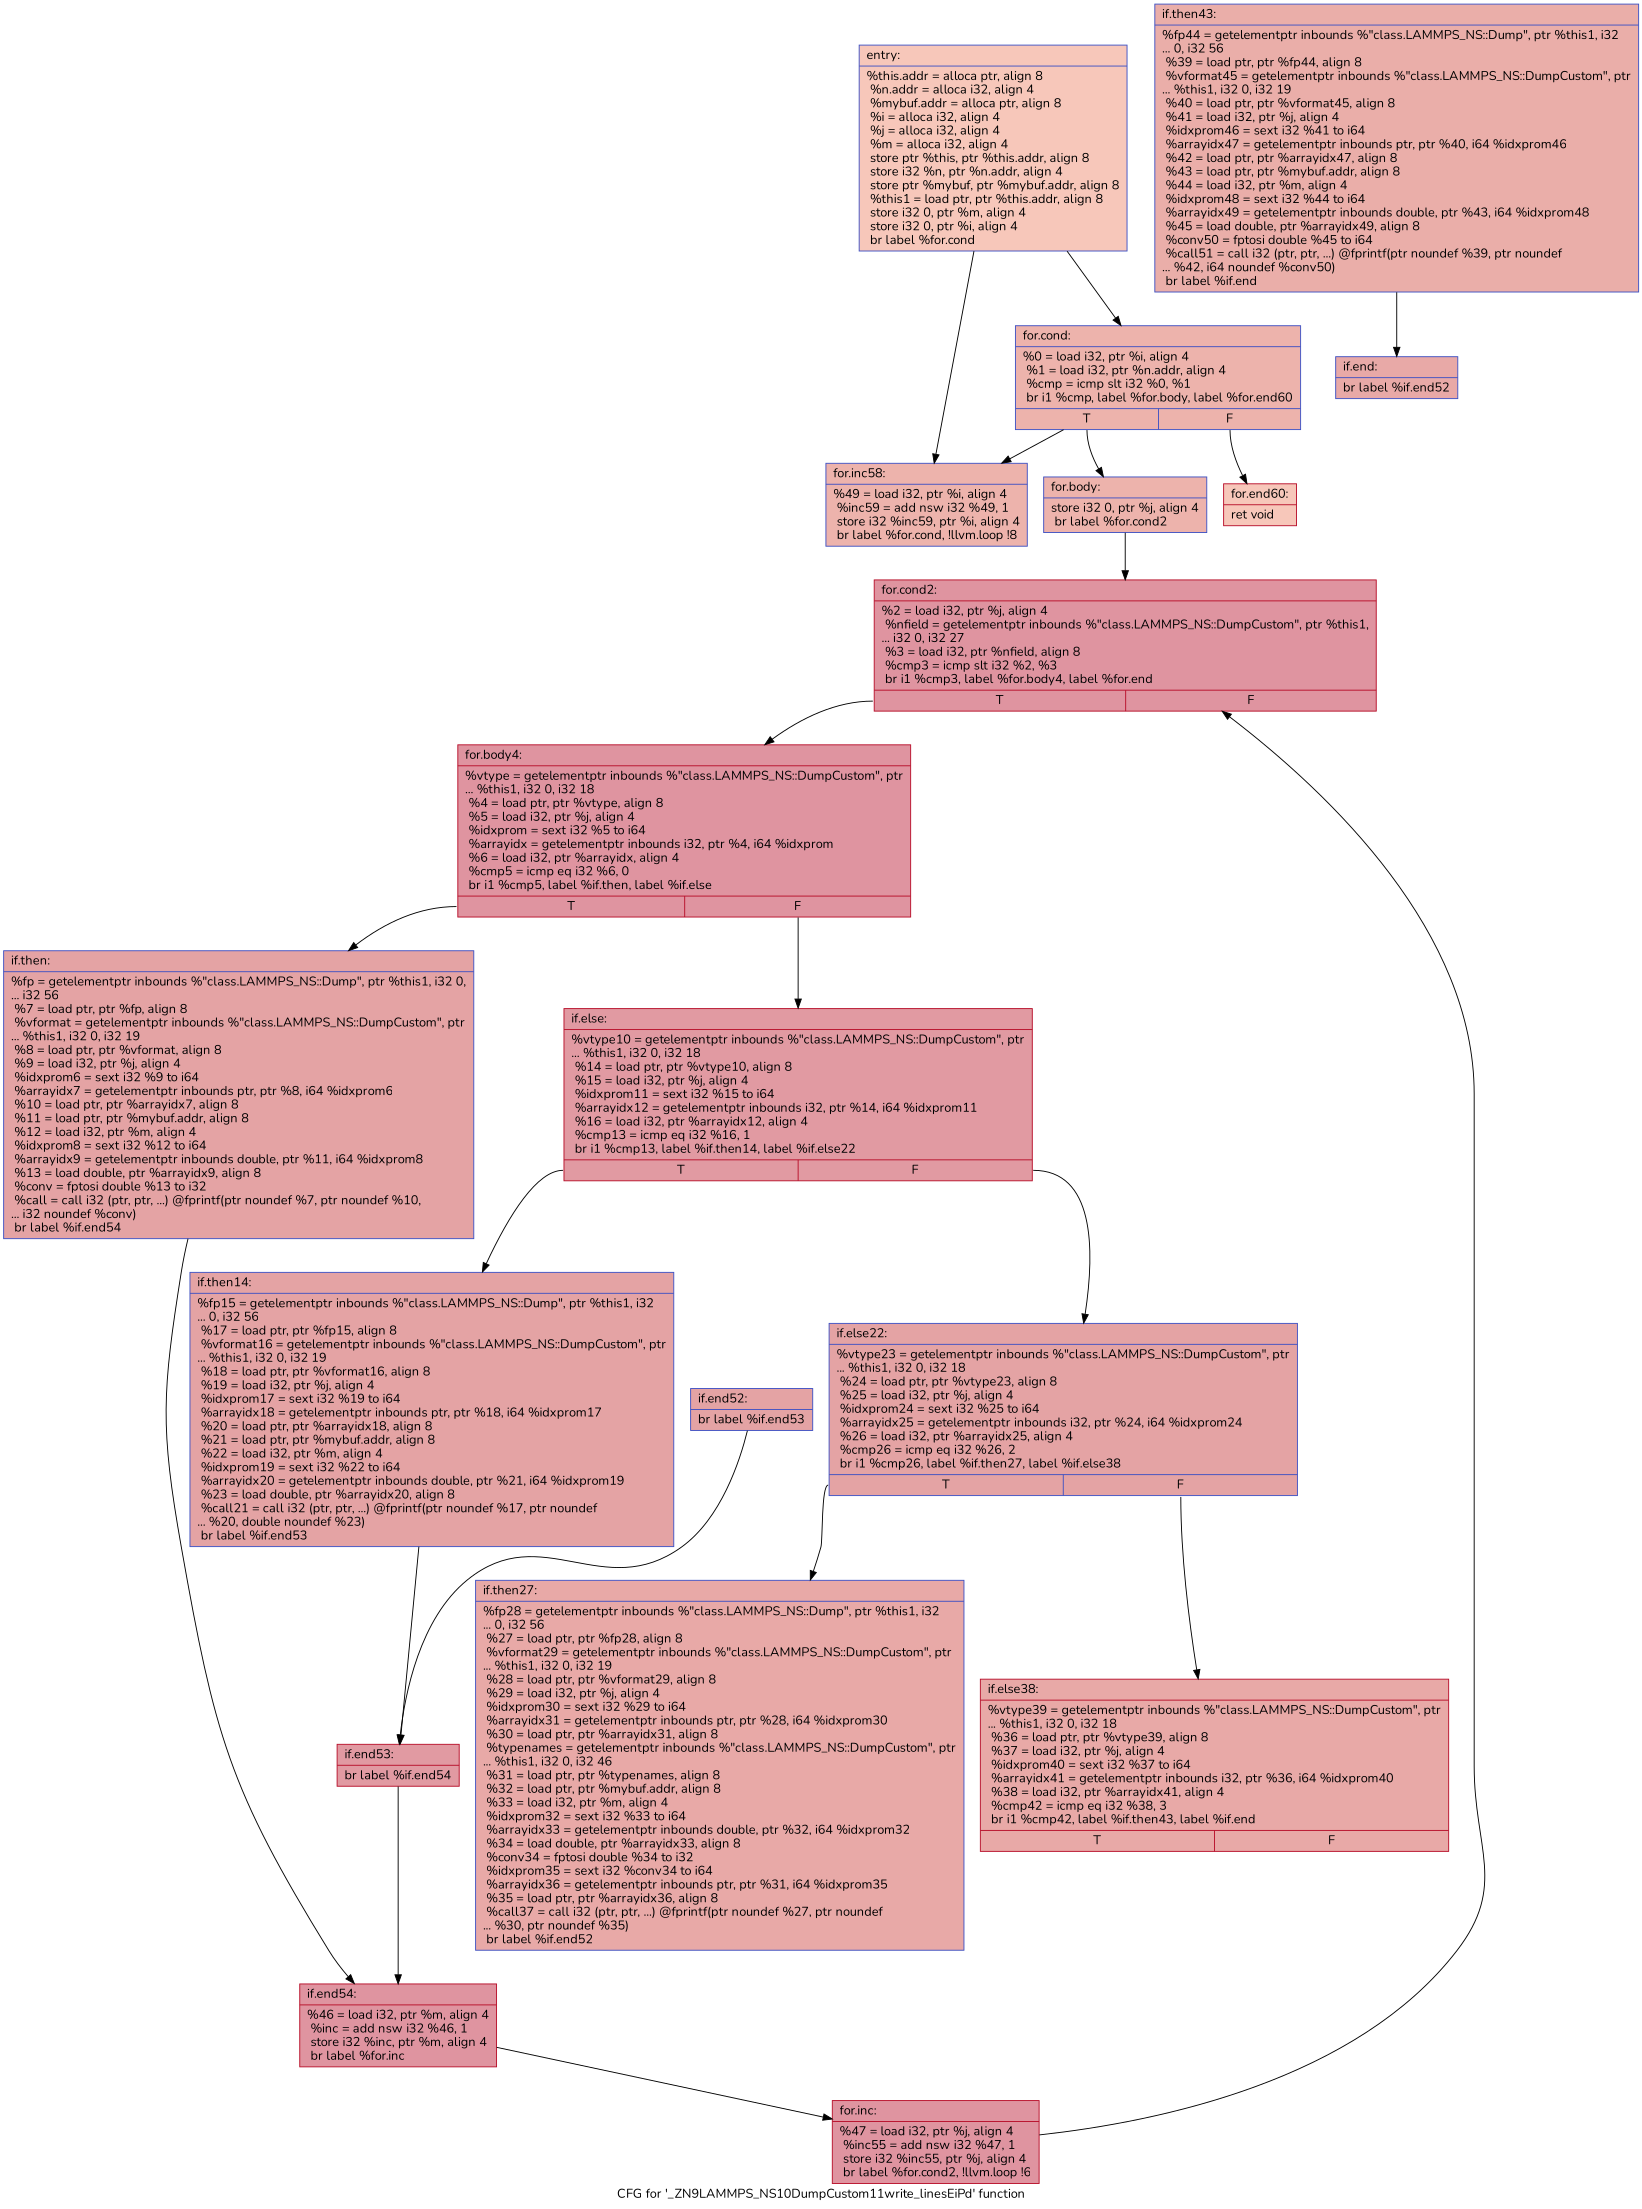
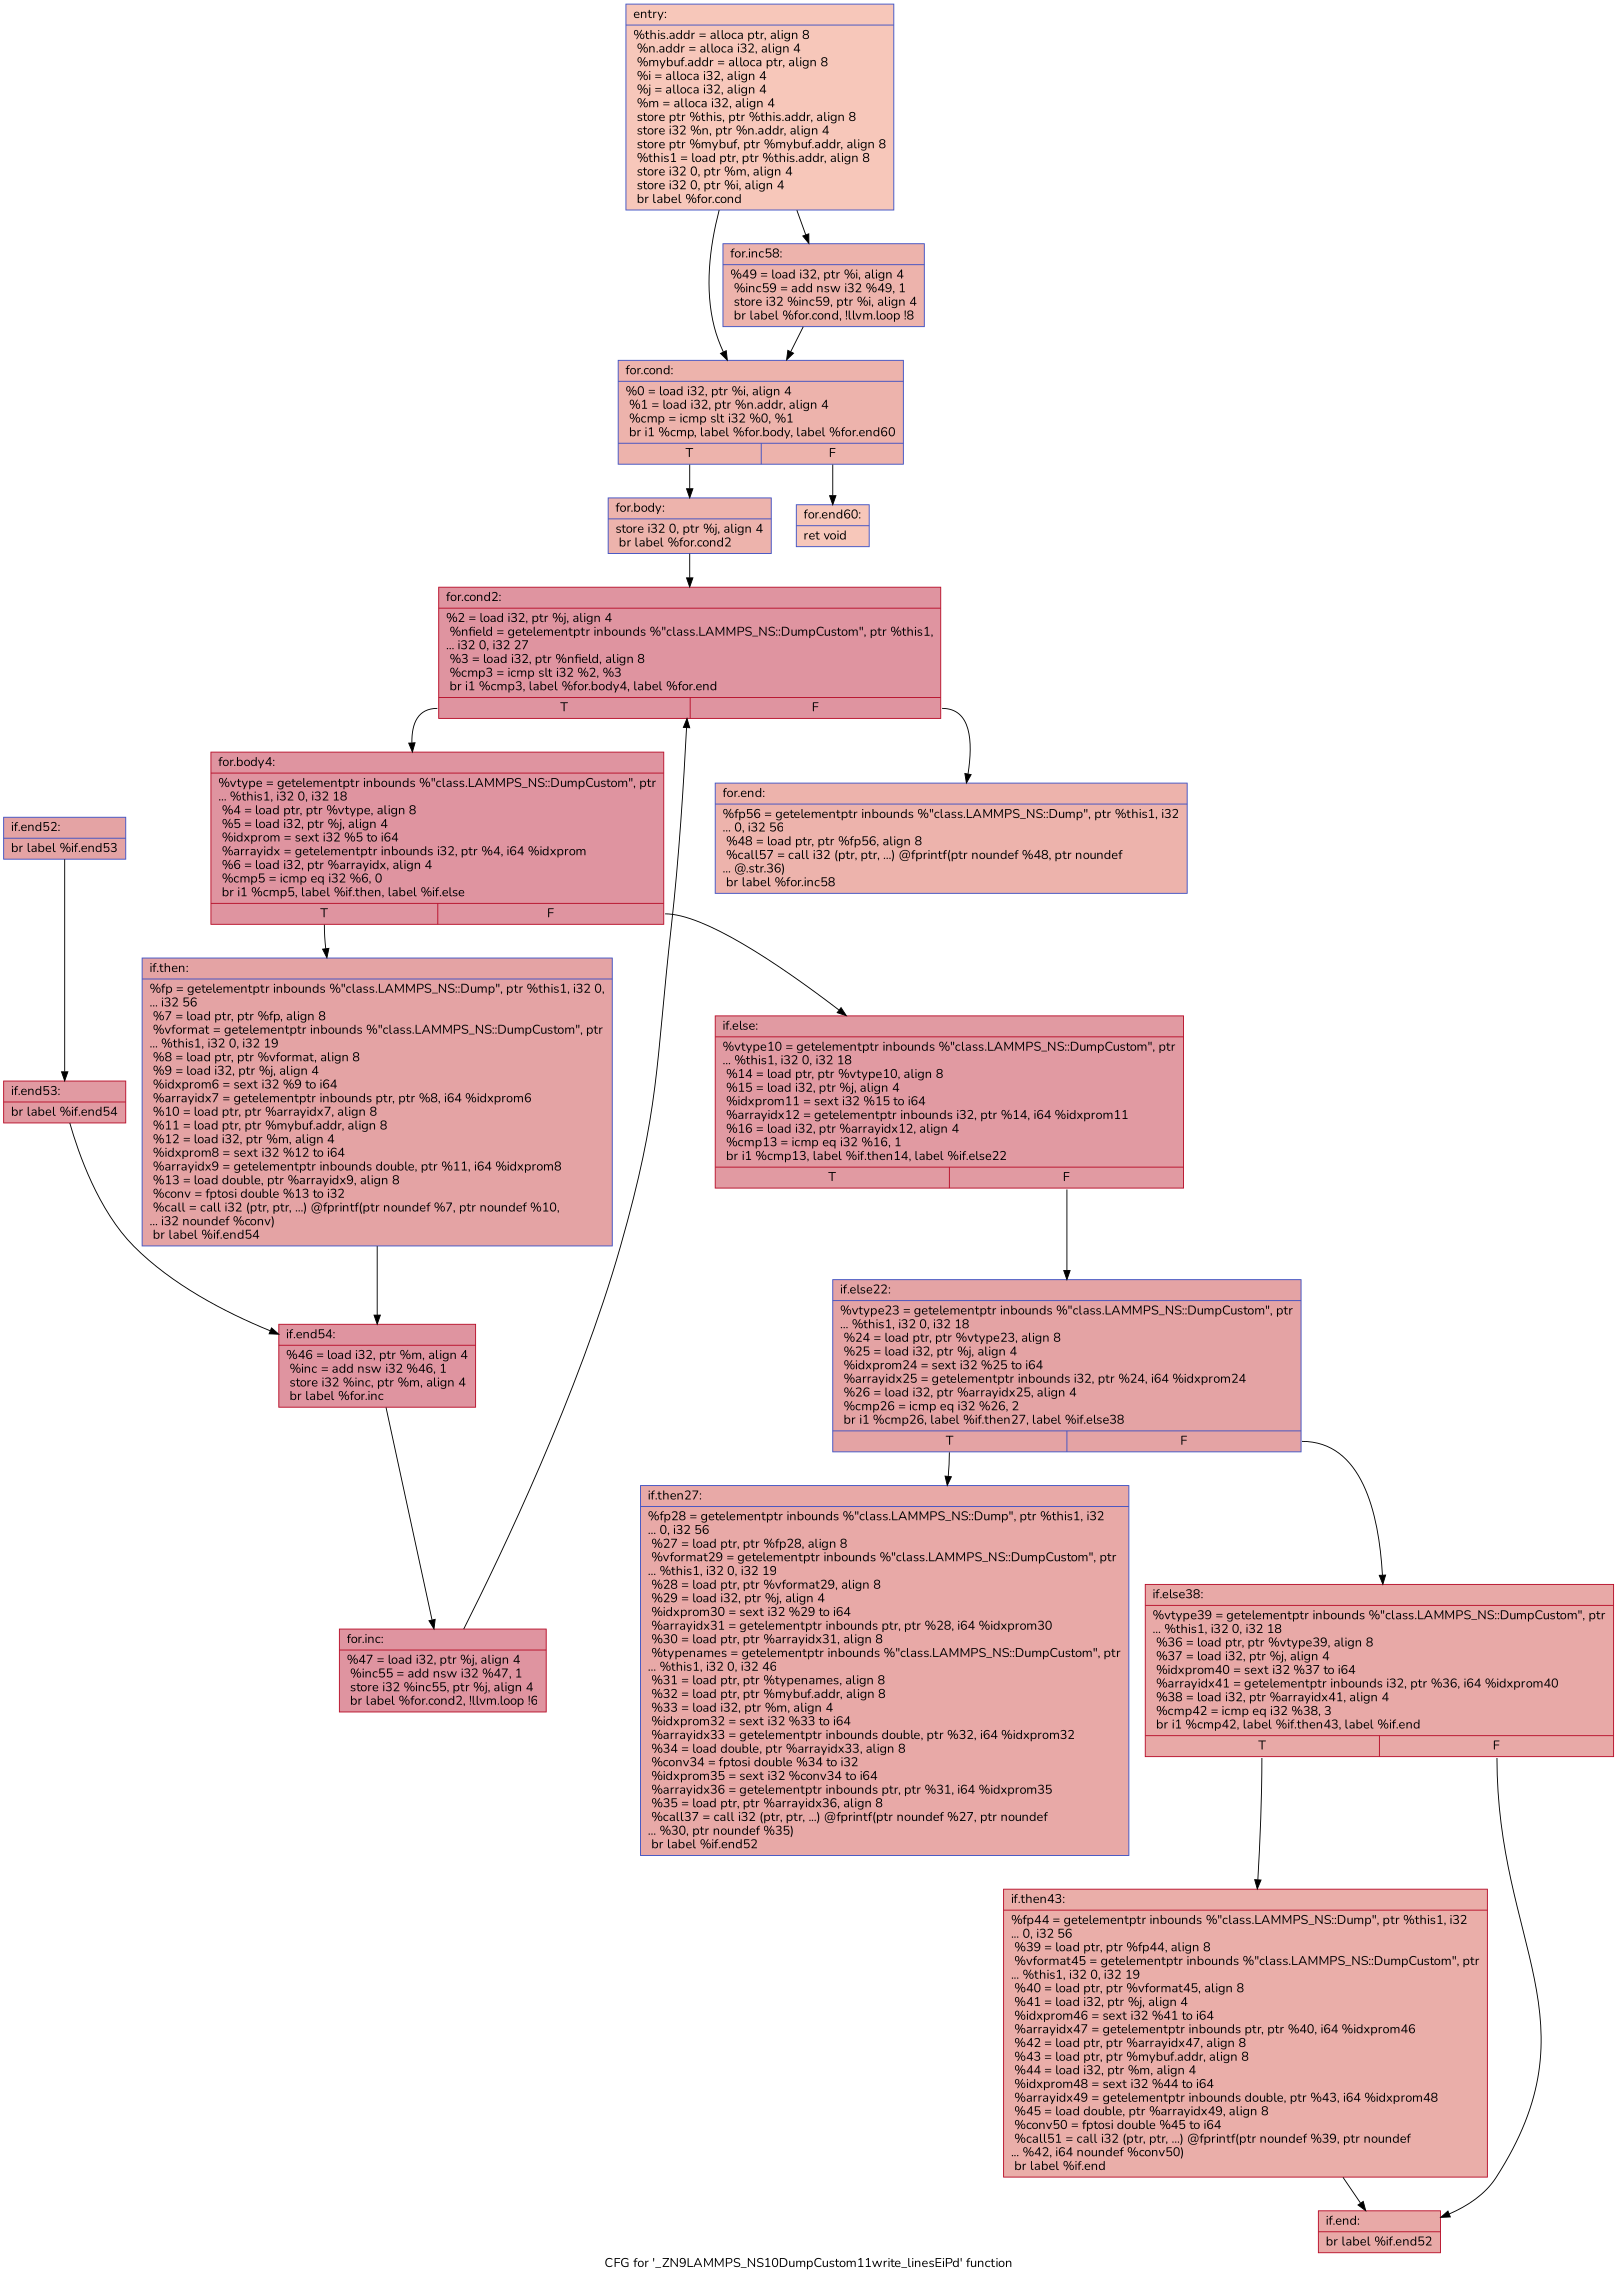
(1397, 148) -> (1245, 2033)
(1397, 378) -> (1379, 2232)
(1037, 444) -> (797, 339)
(1260, 505) -> (833, 526)
none -> (951, 838)
(432, 1409) -> none
none -> (1261, 1819)
none -> (1537, 2001)
